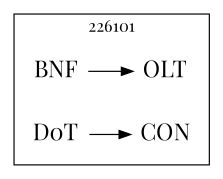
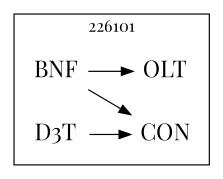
none -> (104, 99)
(56, 134) -> (56, 134)
